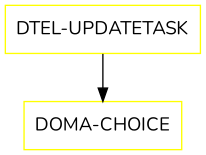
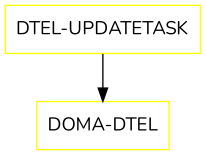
(103, 126) -> (103, 126)
